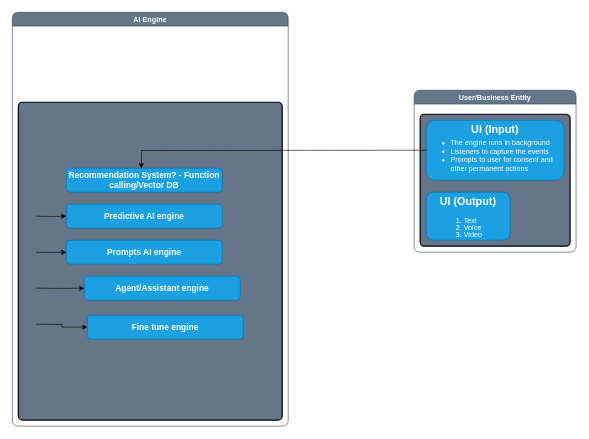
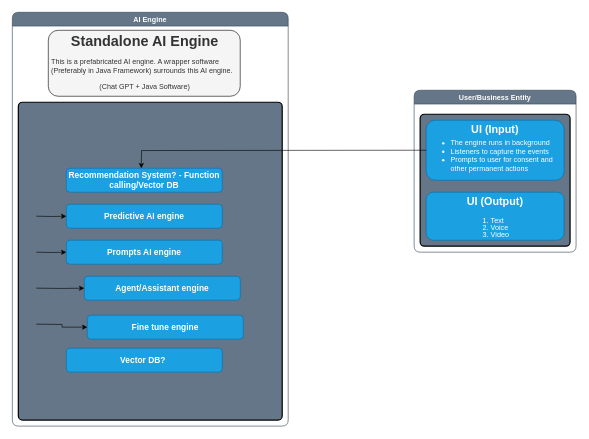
none -> (144, 63)
(468, 216) -> (495, 216)
none -> (144, 360)
